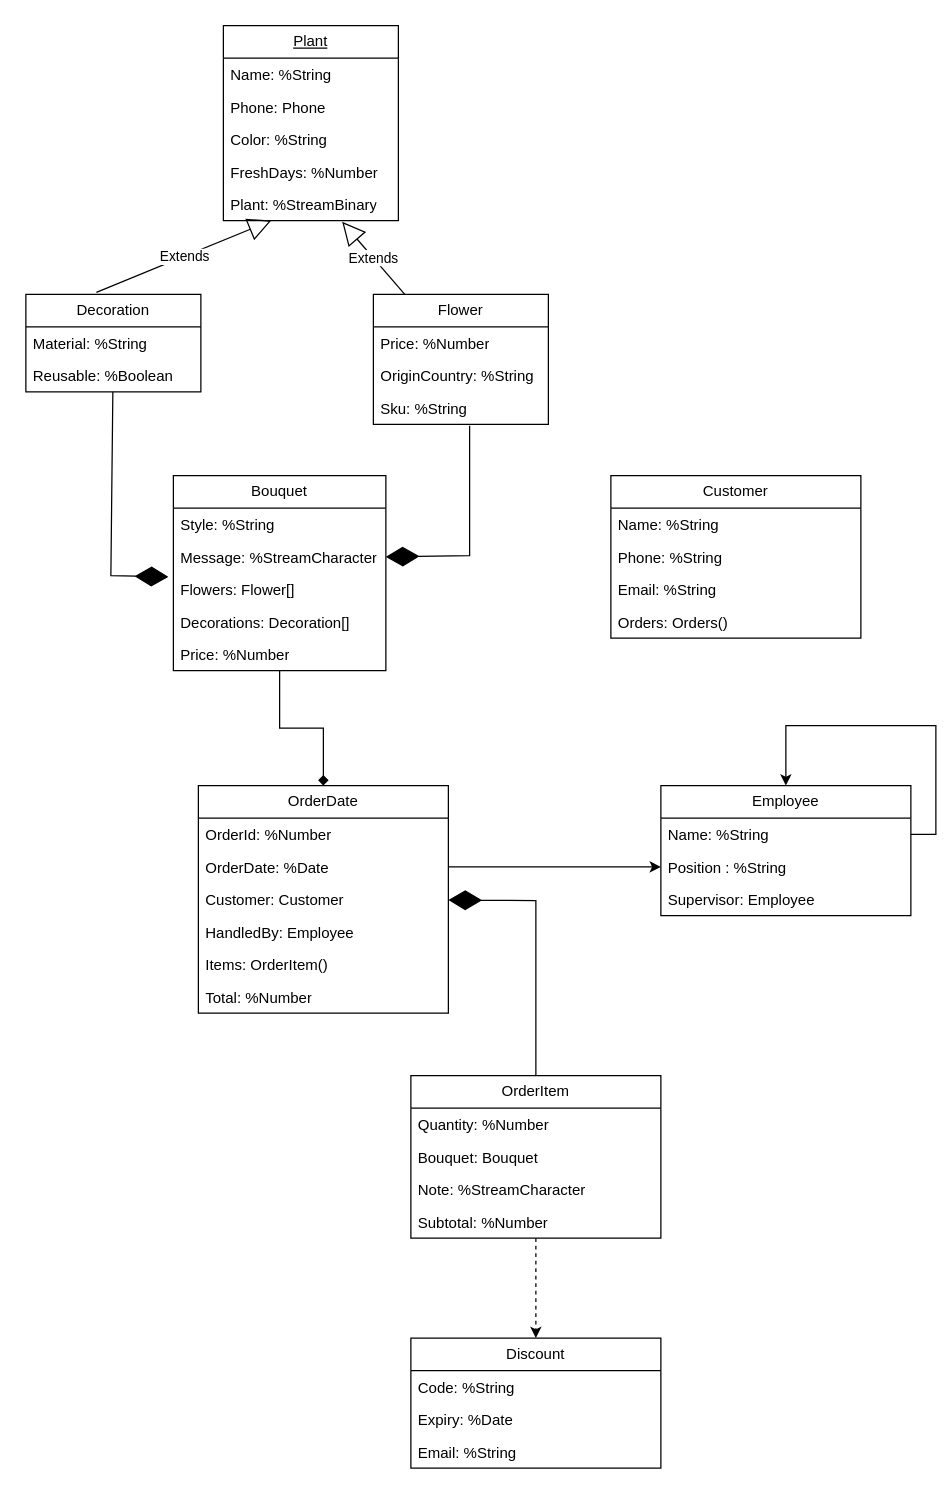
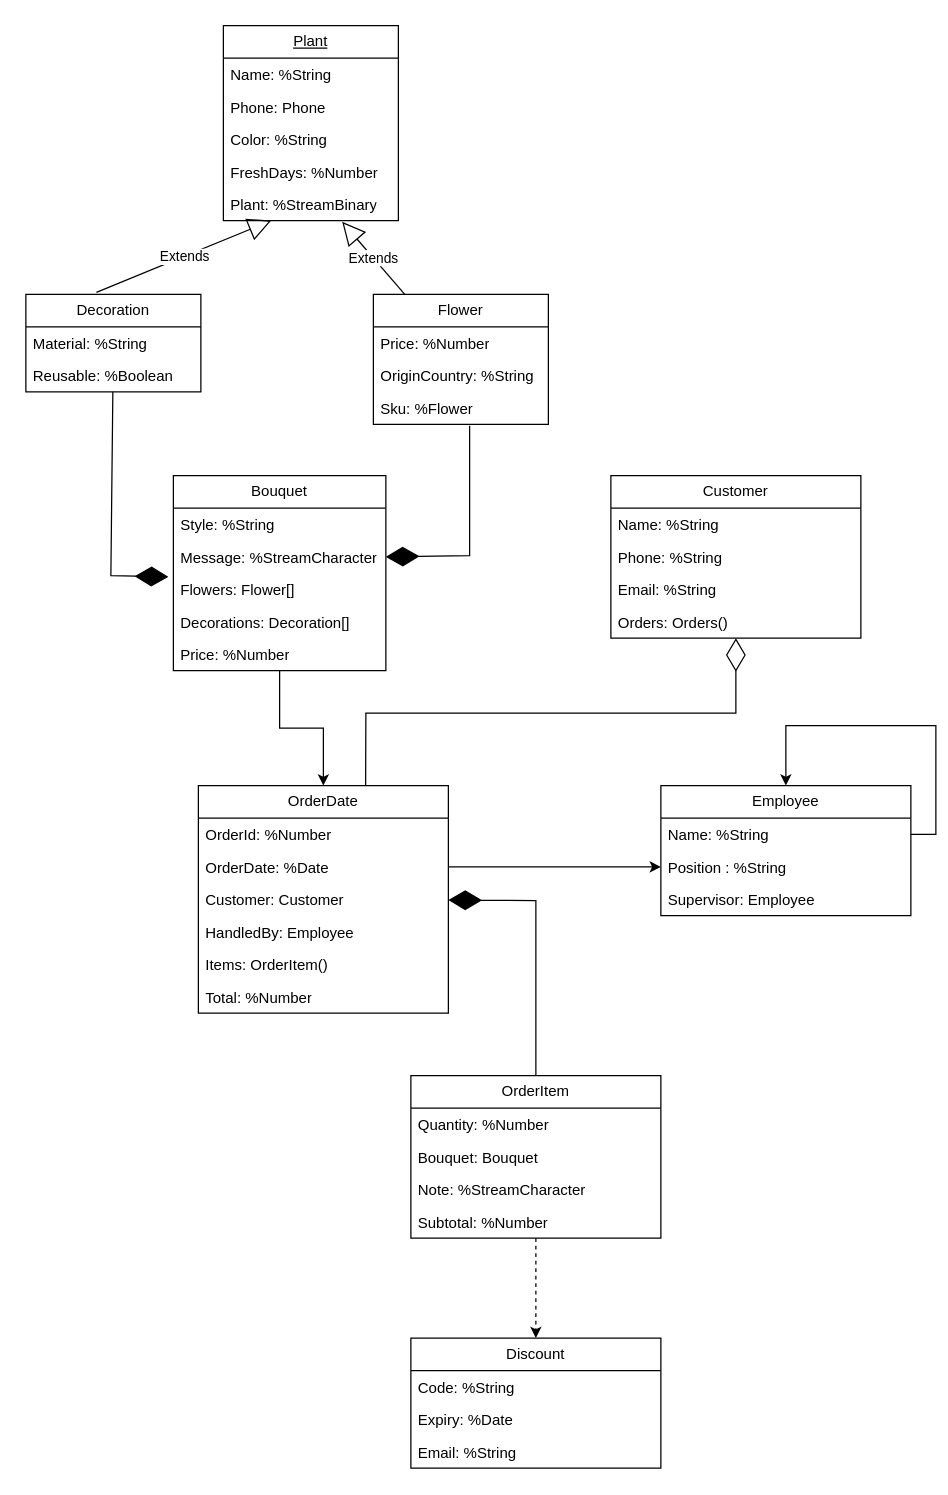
(425, 410) -> (425, 410)
none -> (537, 713)
(323, 775) -> (323, 776)
